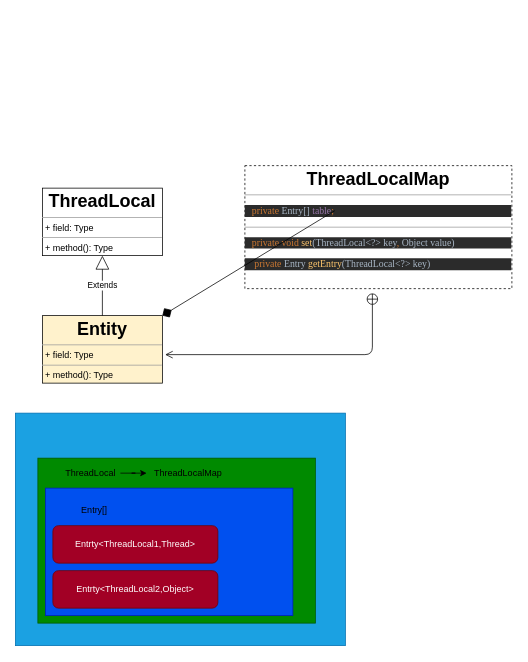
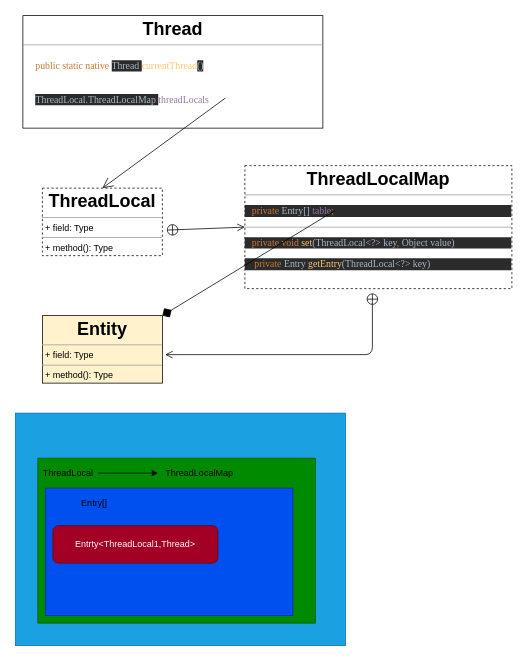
none -> (173, 72)
none -> (165, 142)
(102, 222) -> (102, 222)
none -> (210, 228)
(102, 292) -> none
(90, 473) -> (68, 473)
(188, 473) -> (199, 473)
(94, 510) -> (94, 503)
(135, 589) -> none
